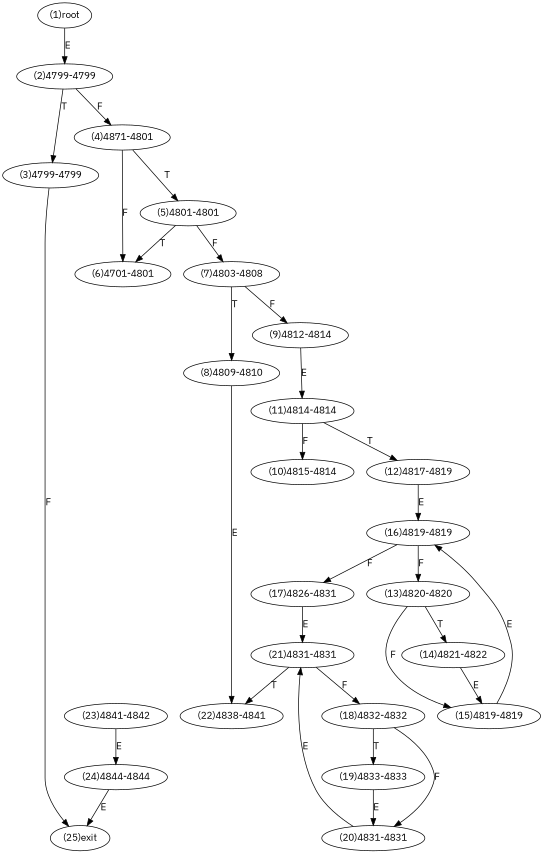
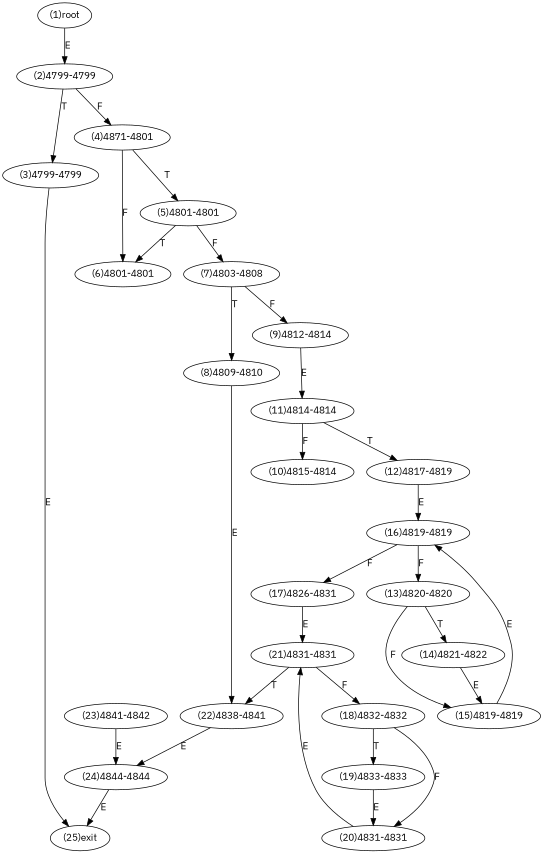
(123, 274) -> (123, 274)
(48, 503) -> (48, 503)
none -> (177, 745)
